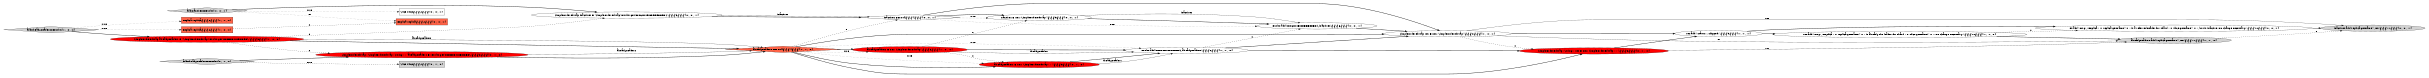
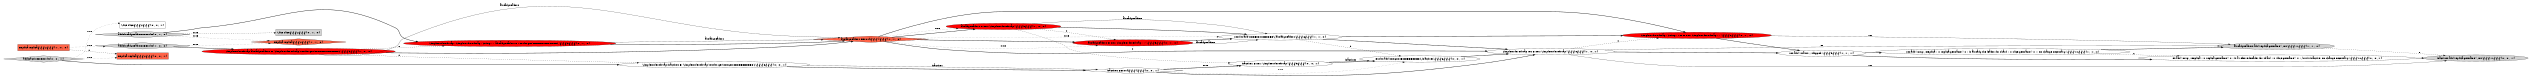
(310, 15) -> (89, 57)
(207, 20) -> (299, 42)
(139, 30) -> (87, 47)
(843, 32) -> none
none -> (218, 38)
